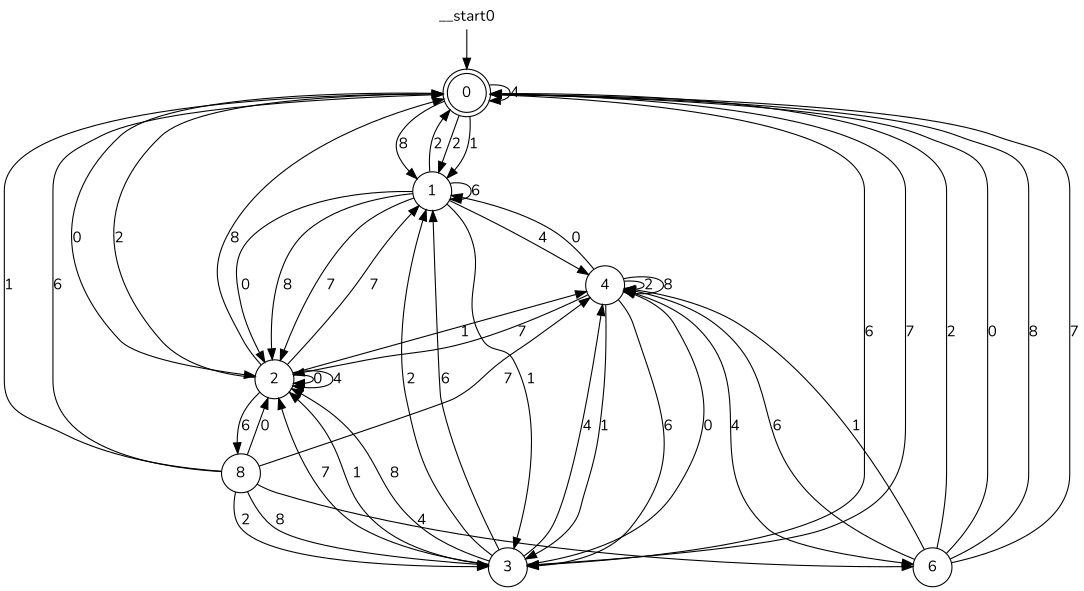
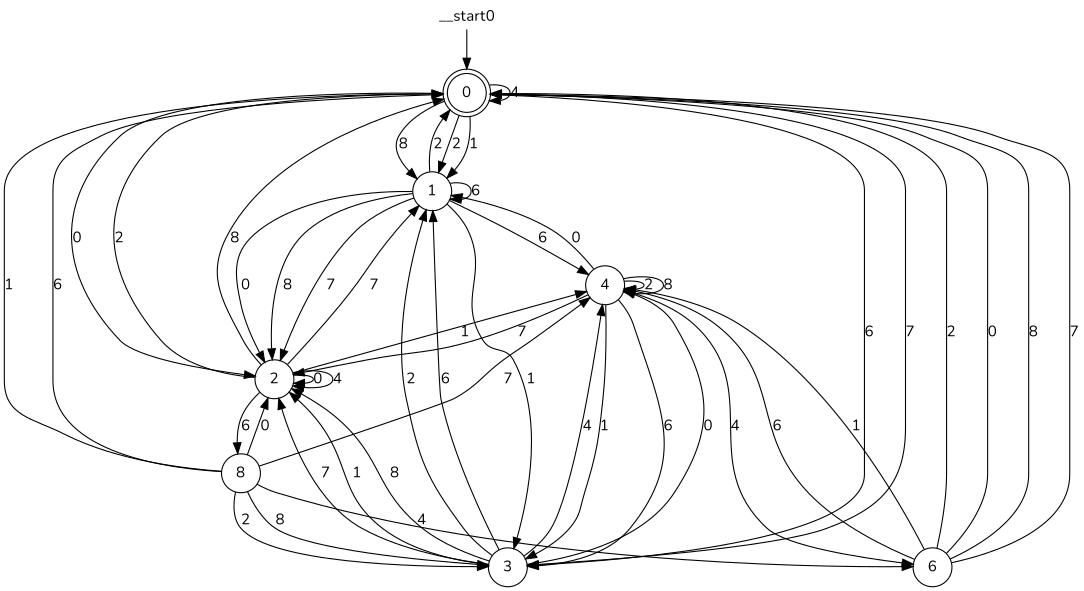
(543, 238) -> (543, 238)
